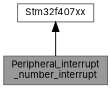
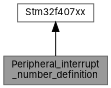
(56, 70) -> (56, 70)
